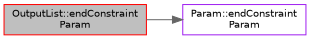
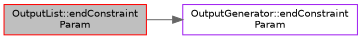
(244, 20) -> (270, 20)
